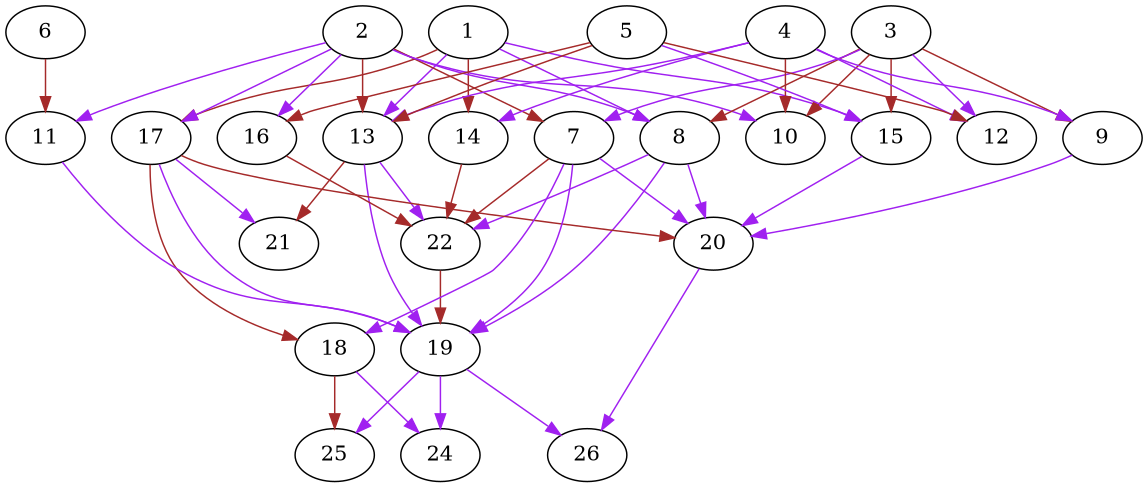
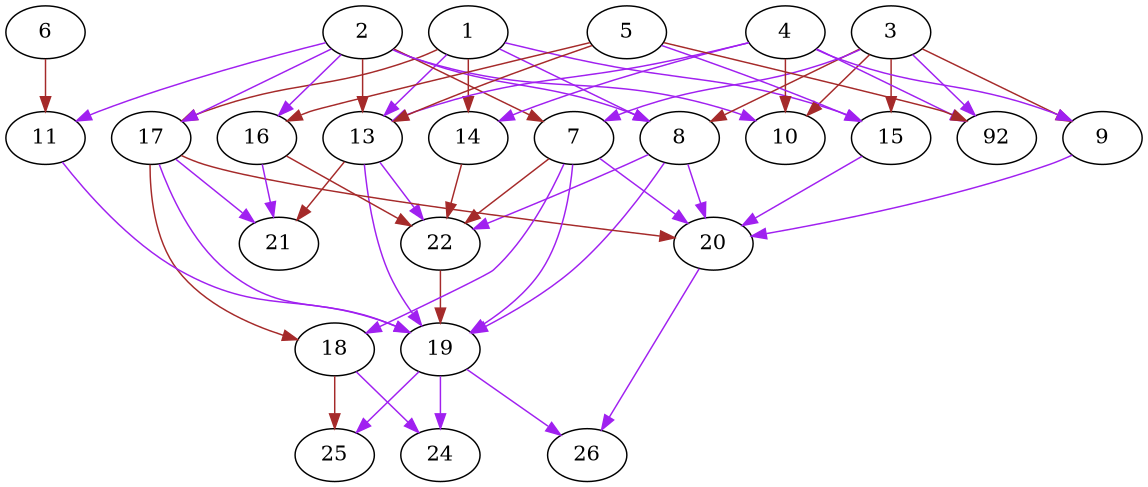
(997, 138) -> (997, 138)
none -> (267, 188)
